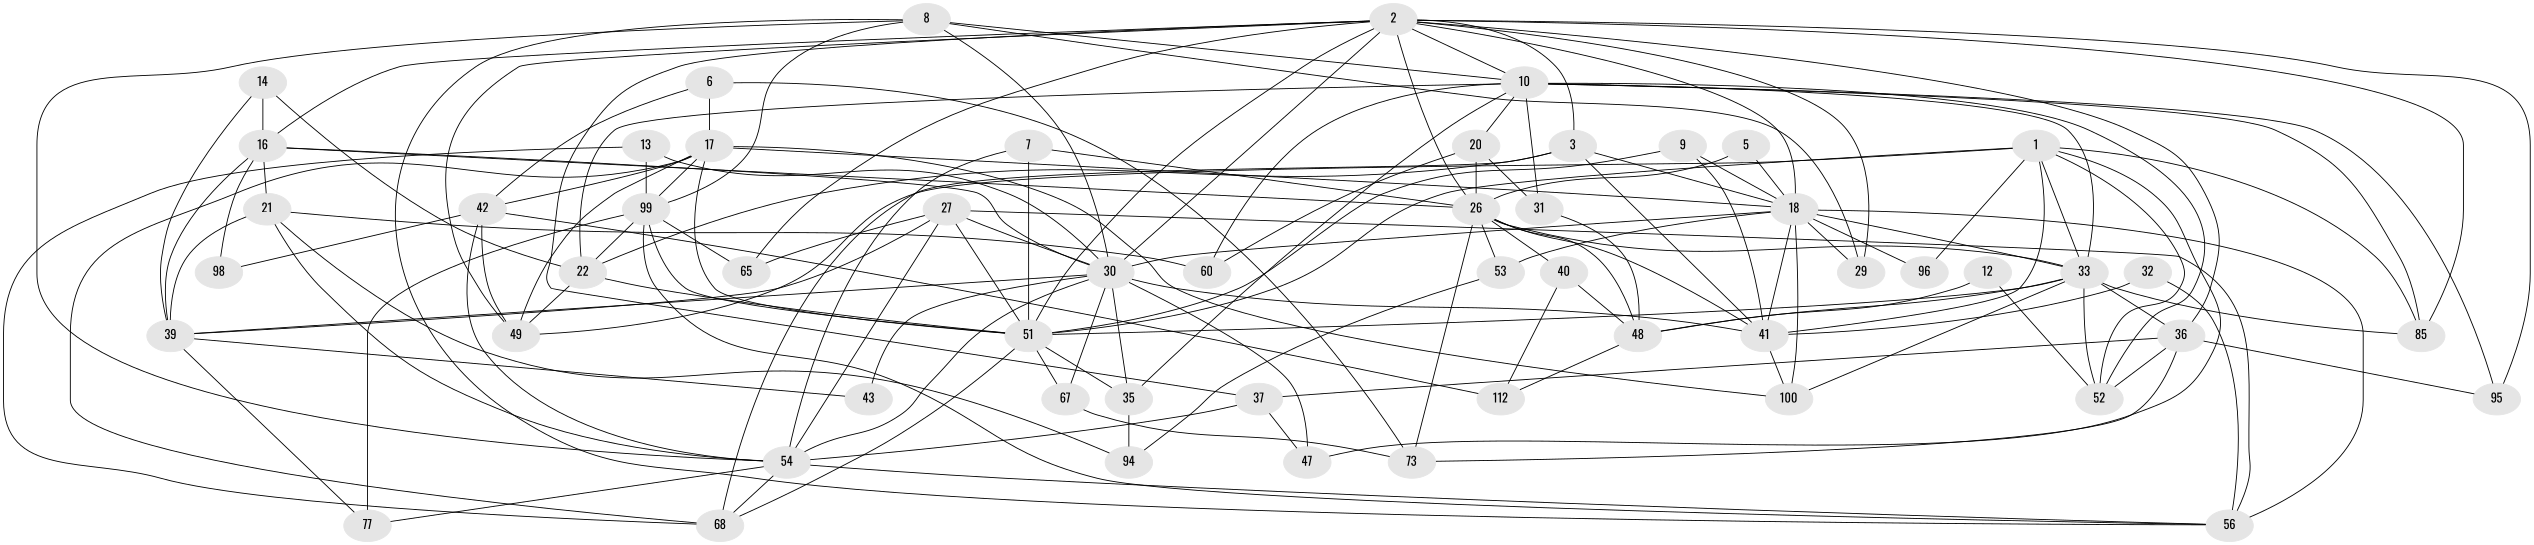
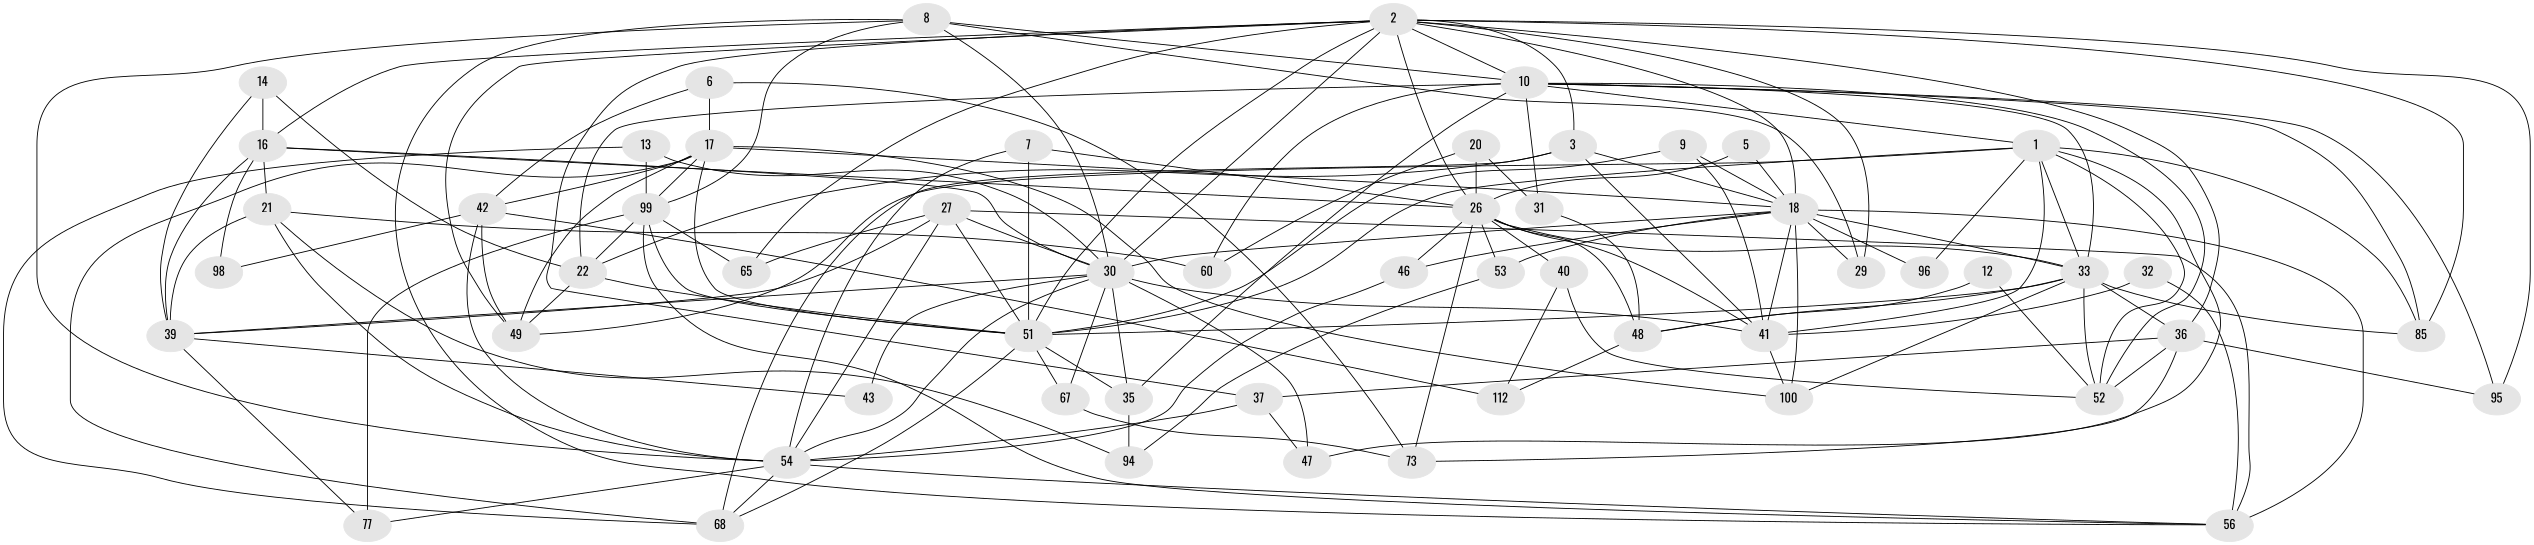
(1500, 114) -> (1780, 114)
none -> (1404, 273)
(1601, 304) -> (1802, 381)
